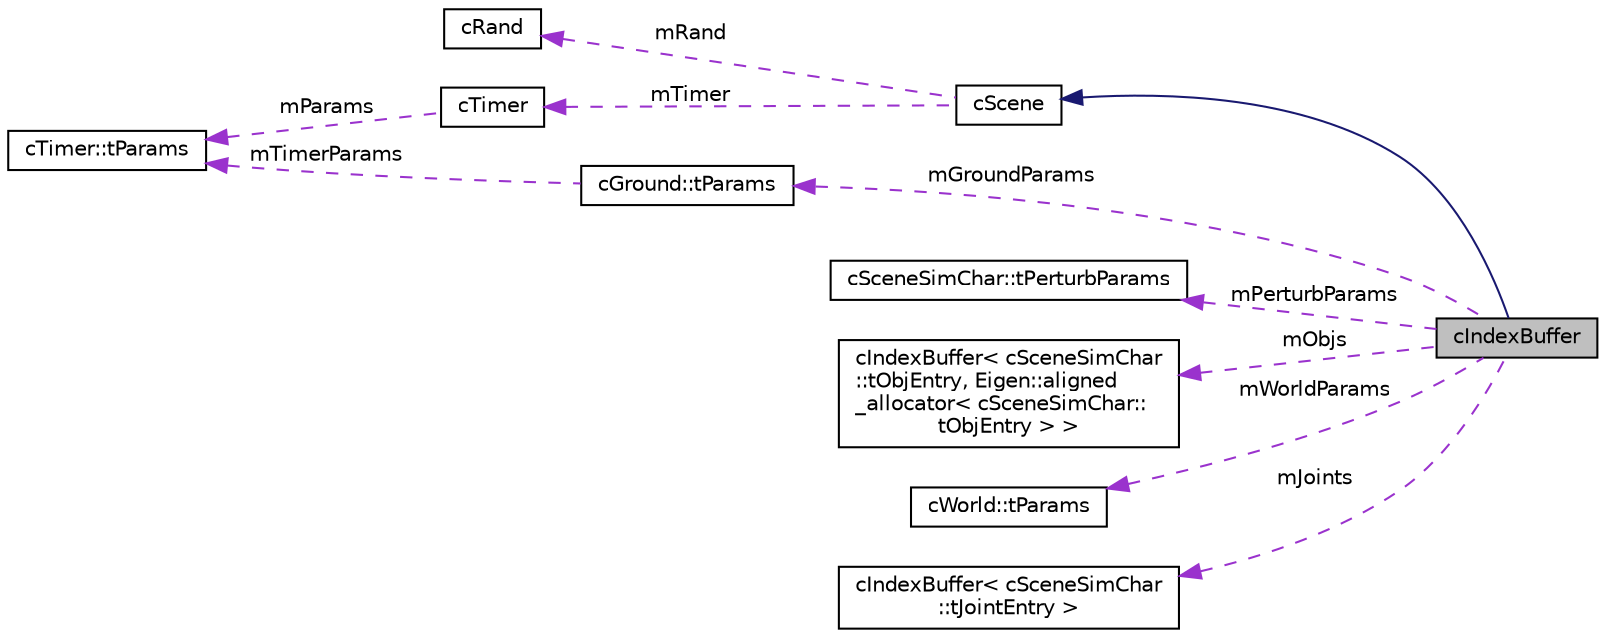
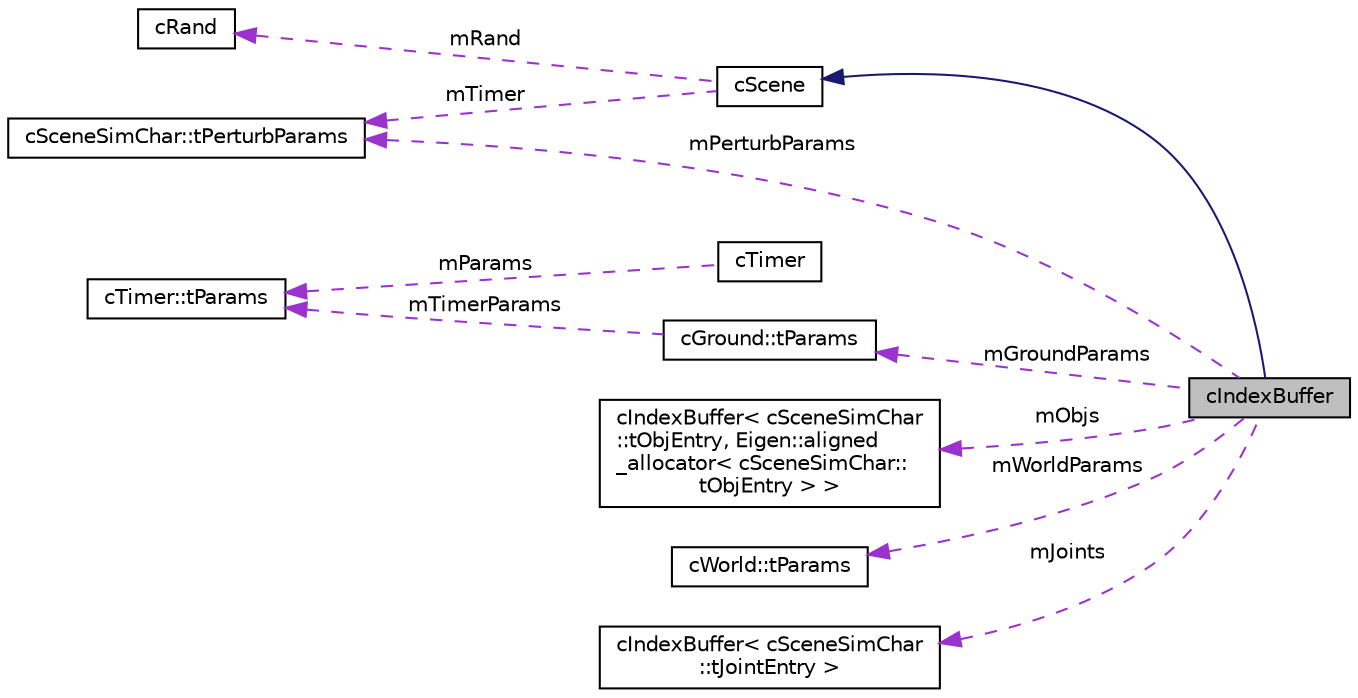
(761, 106) -> (552, 106)
